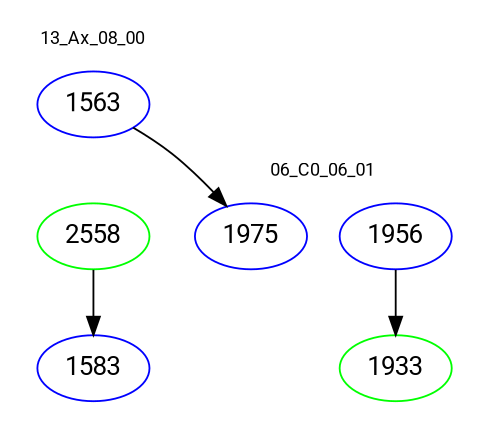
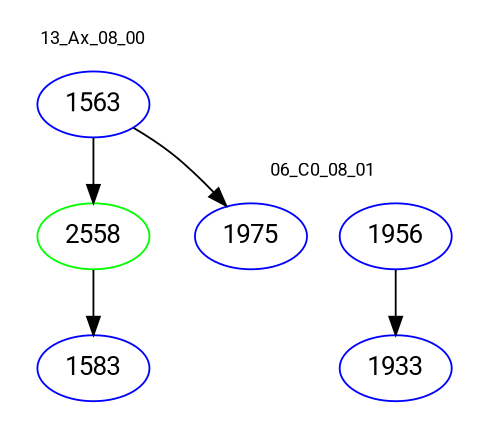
none -> (93, 161)
(323, 171) -> (323, 171)
(396, 368) -> (396, 368)
